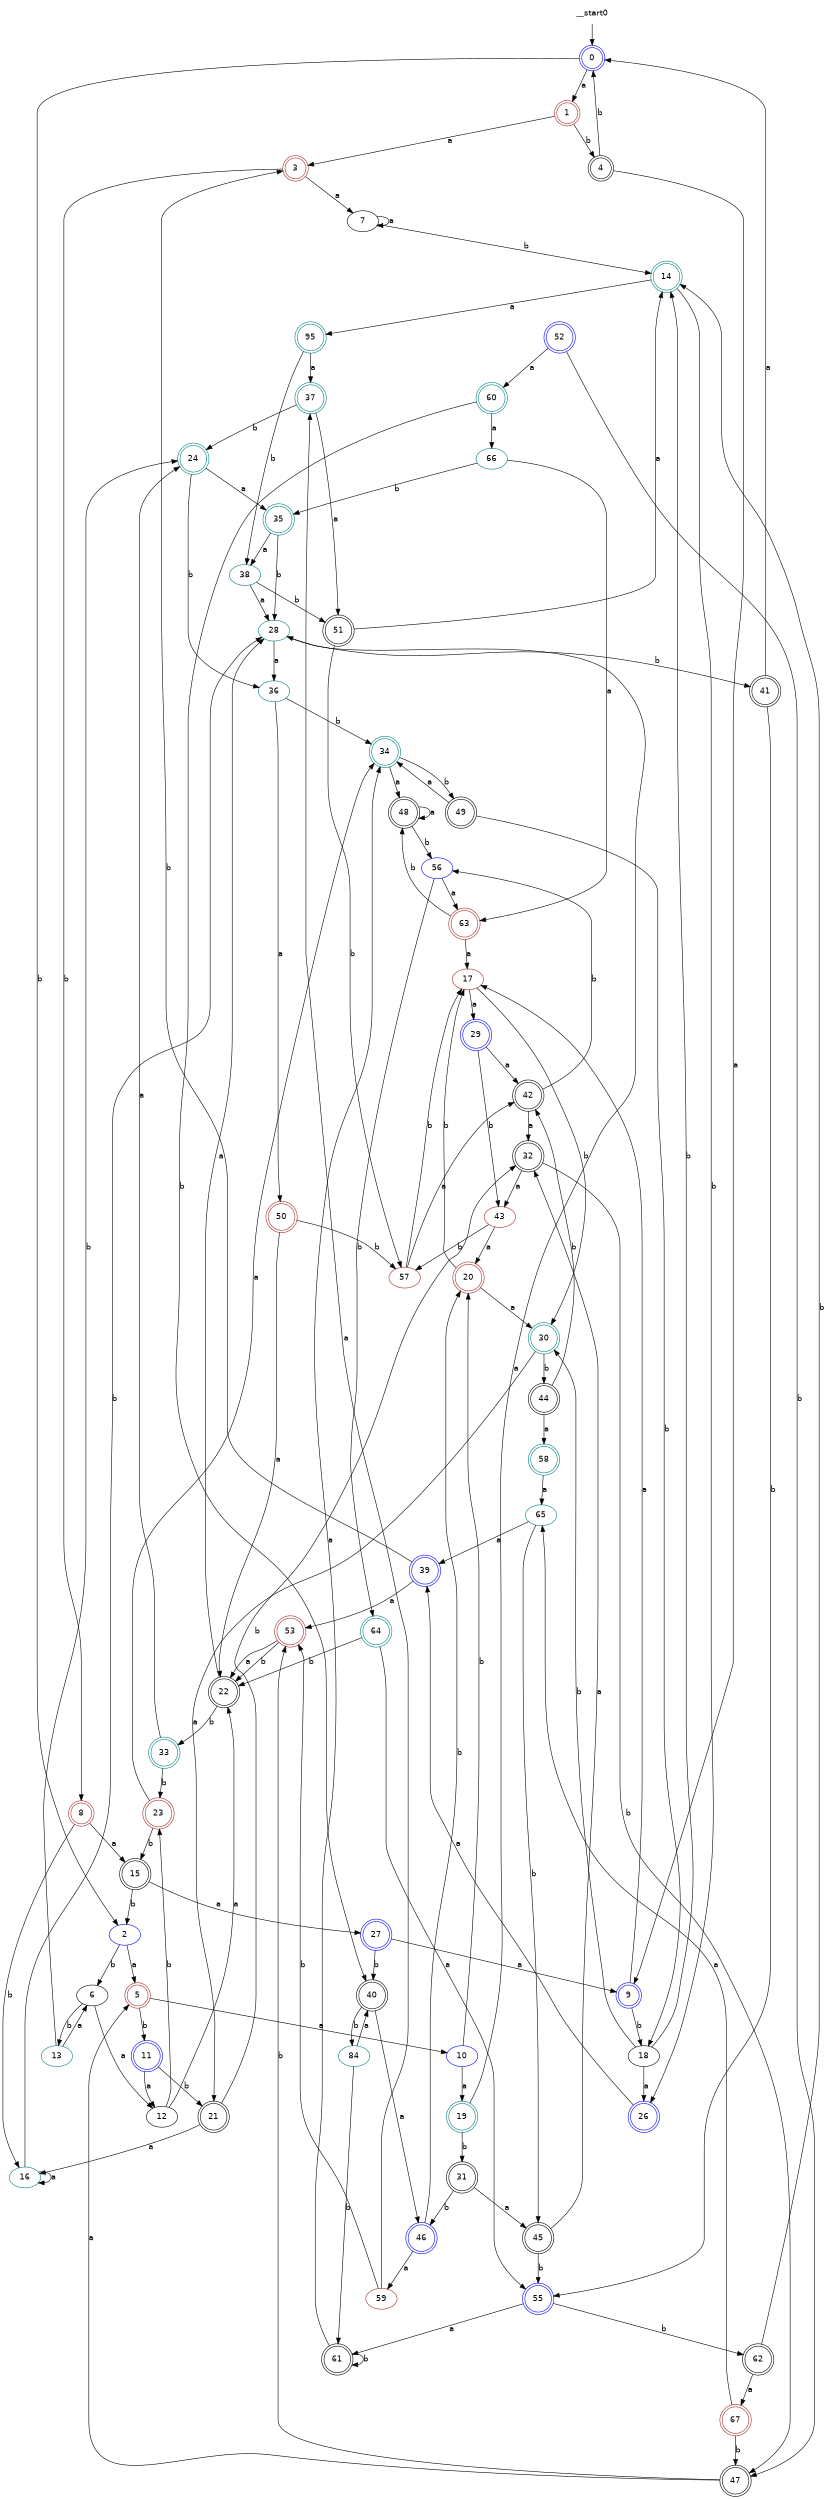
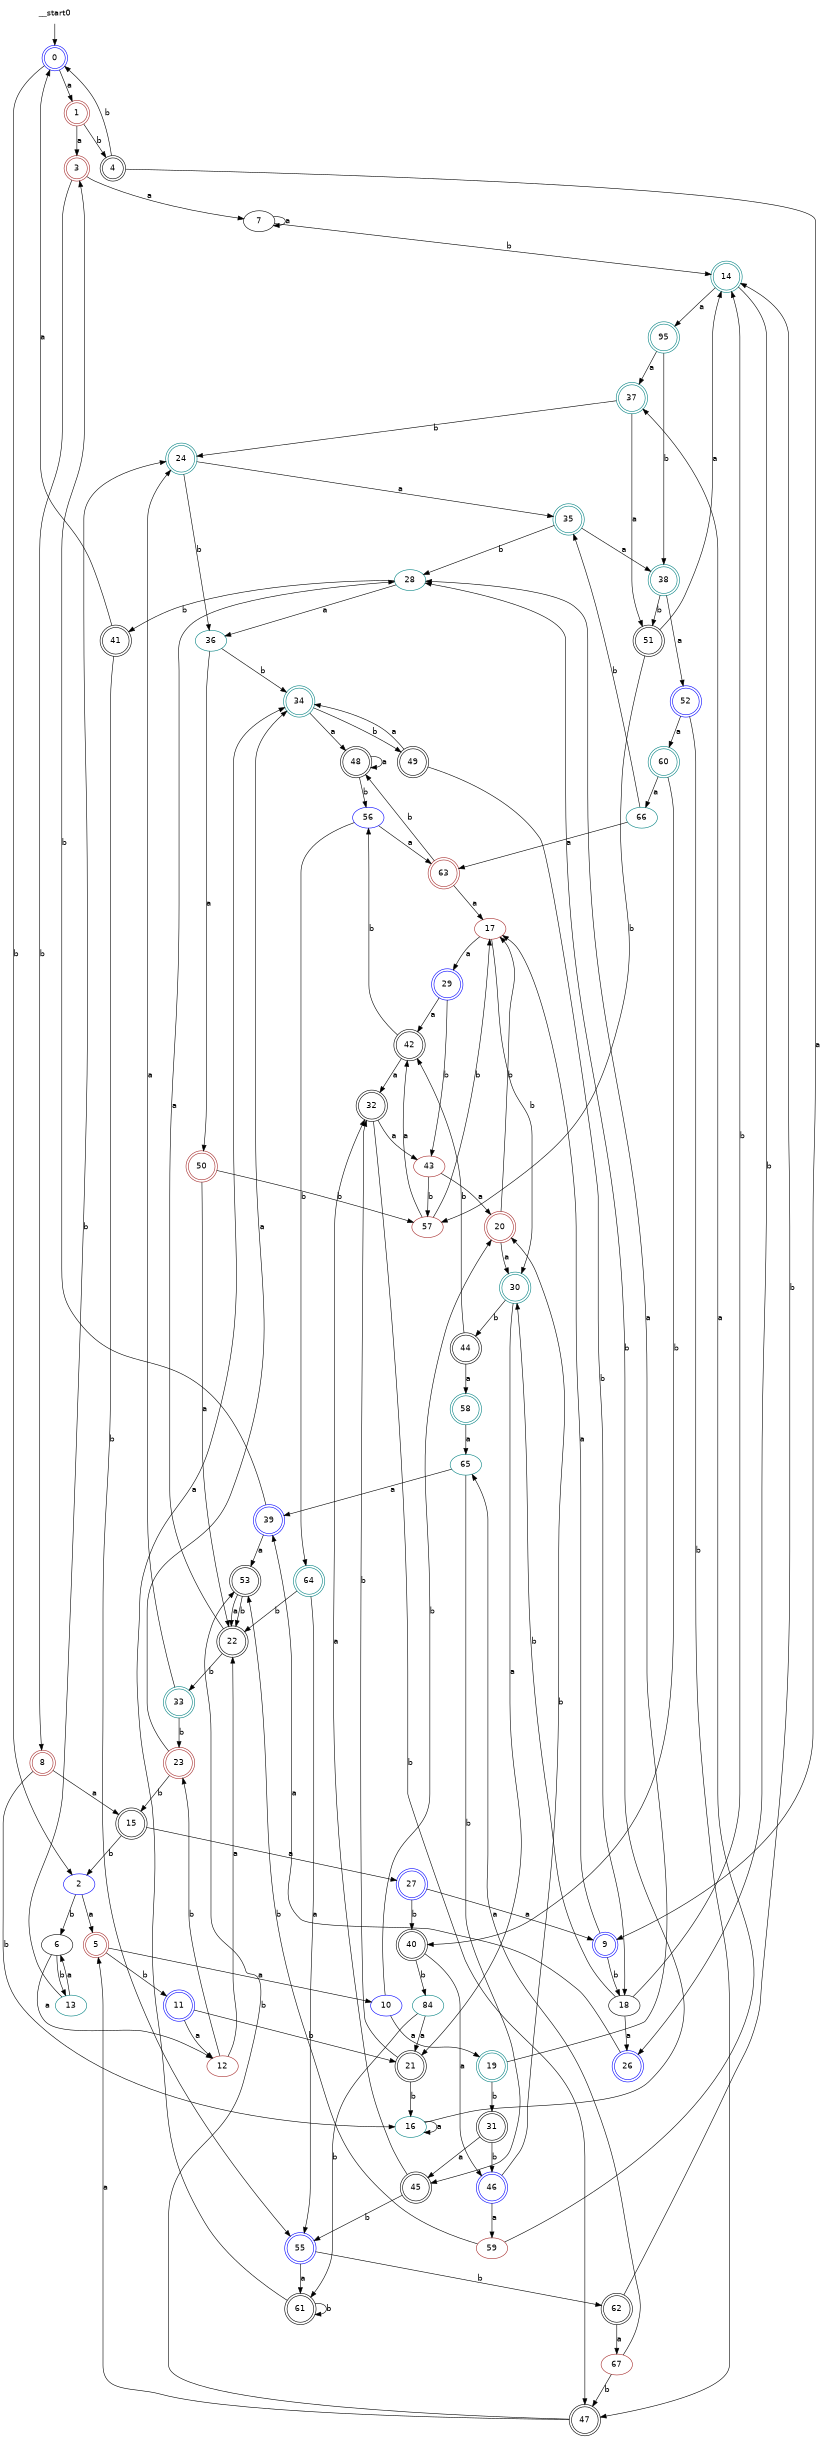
(245, 575) -> (664, 580)
(258, 600) -> (674, 638)
(290, 1631) -> (245, 1581)
(362, 2031) -> (421, 2031)
(162, 2117) -> (223, 2066)
(151, 2147) -> (414, 2097)
(736, 2420) -> (617, 2365)
